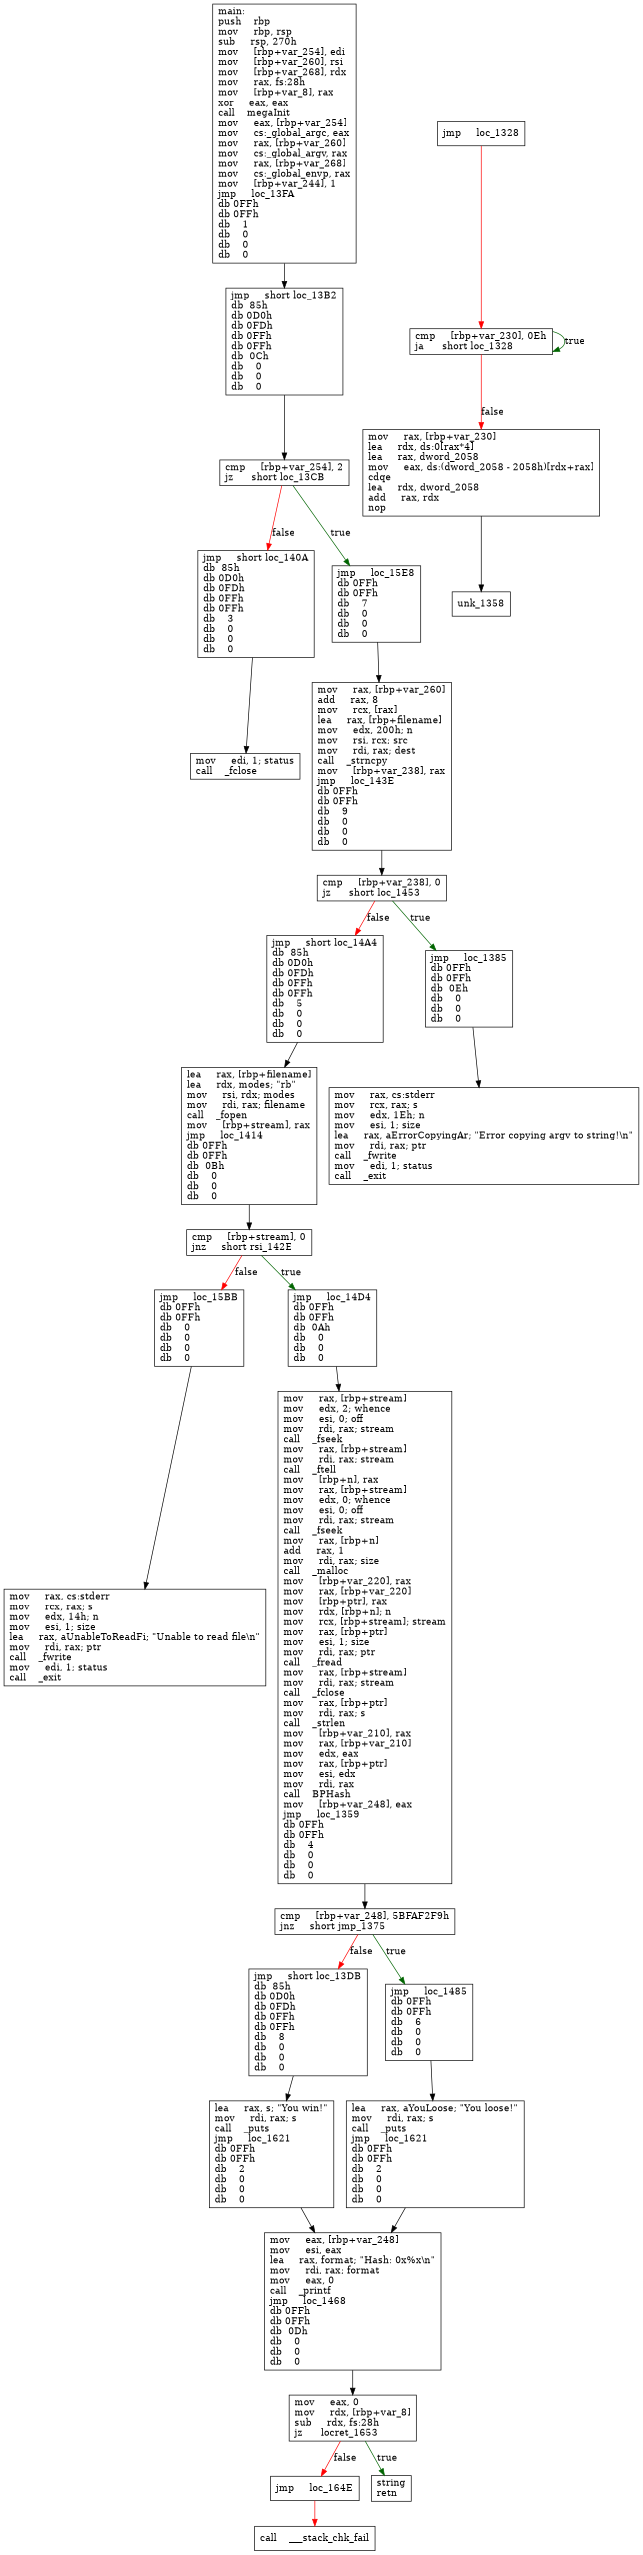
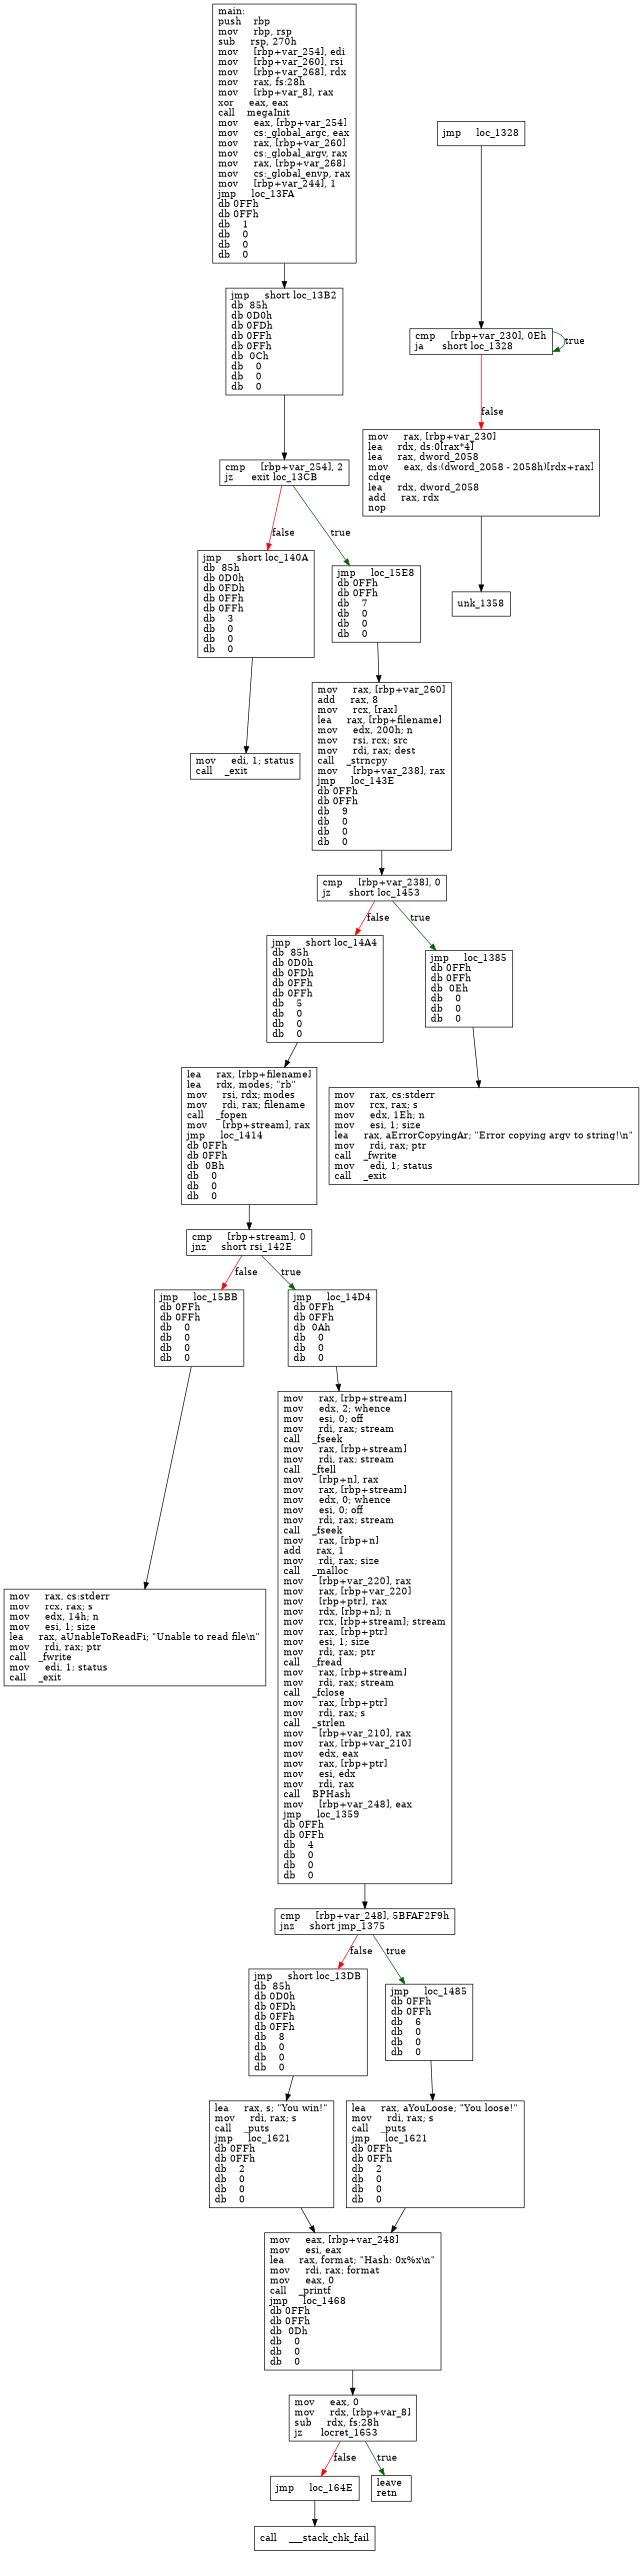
(481, 234) -> (481, 234)
(284, 473) -> (284, 473)
(245, 766) -> (245, 766)
(391, 2488) -> (391, 2488)
(315, 2510) -> (315, 2510)
